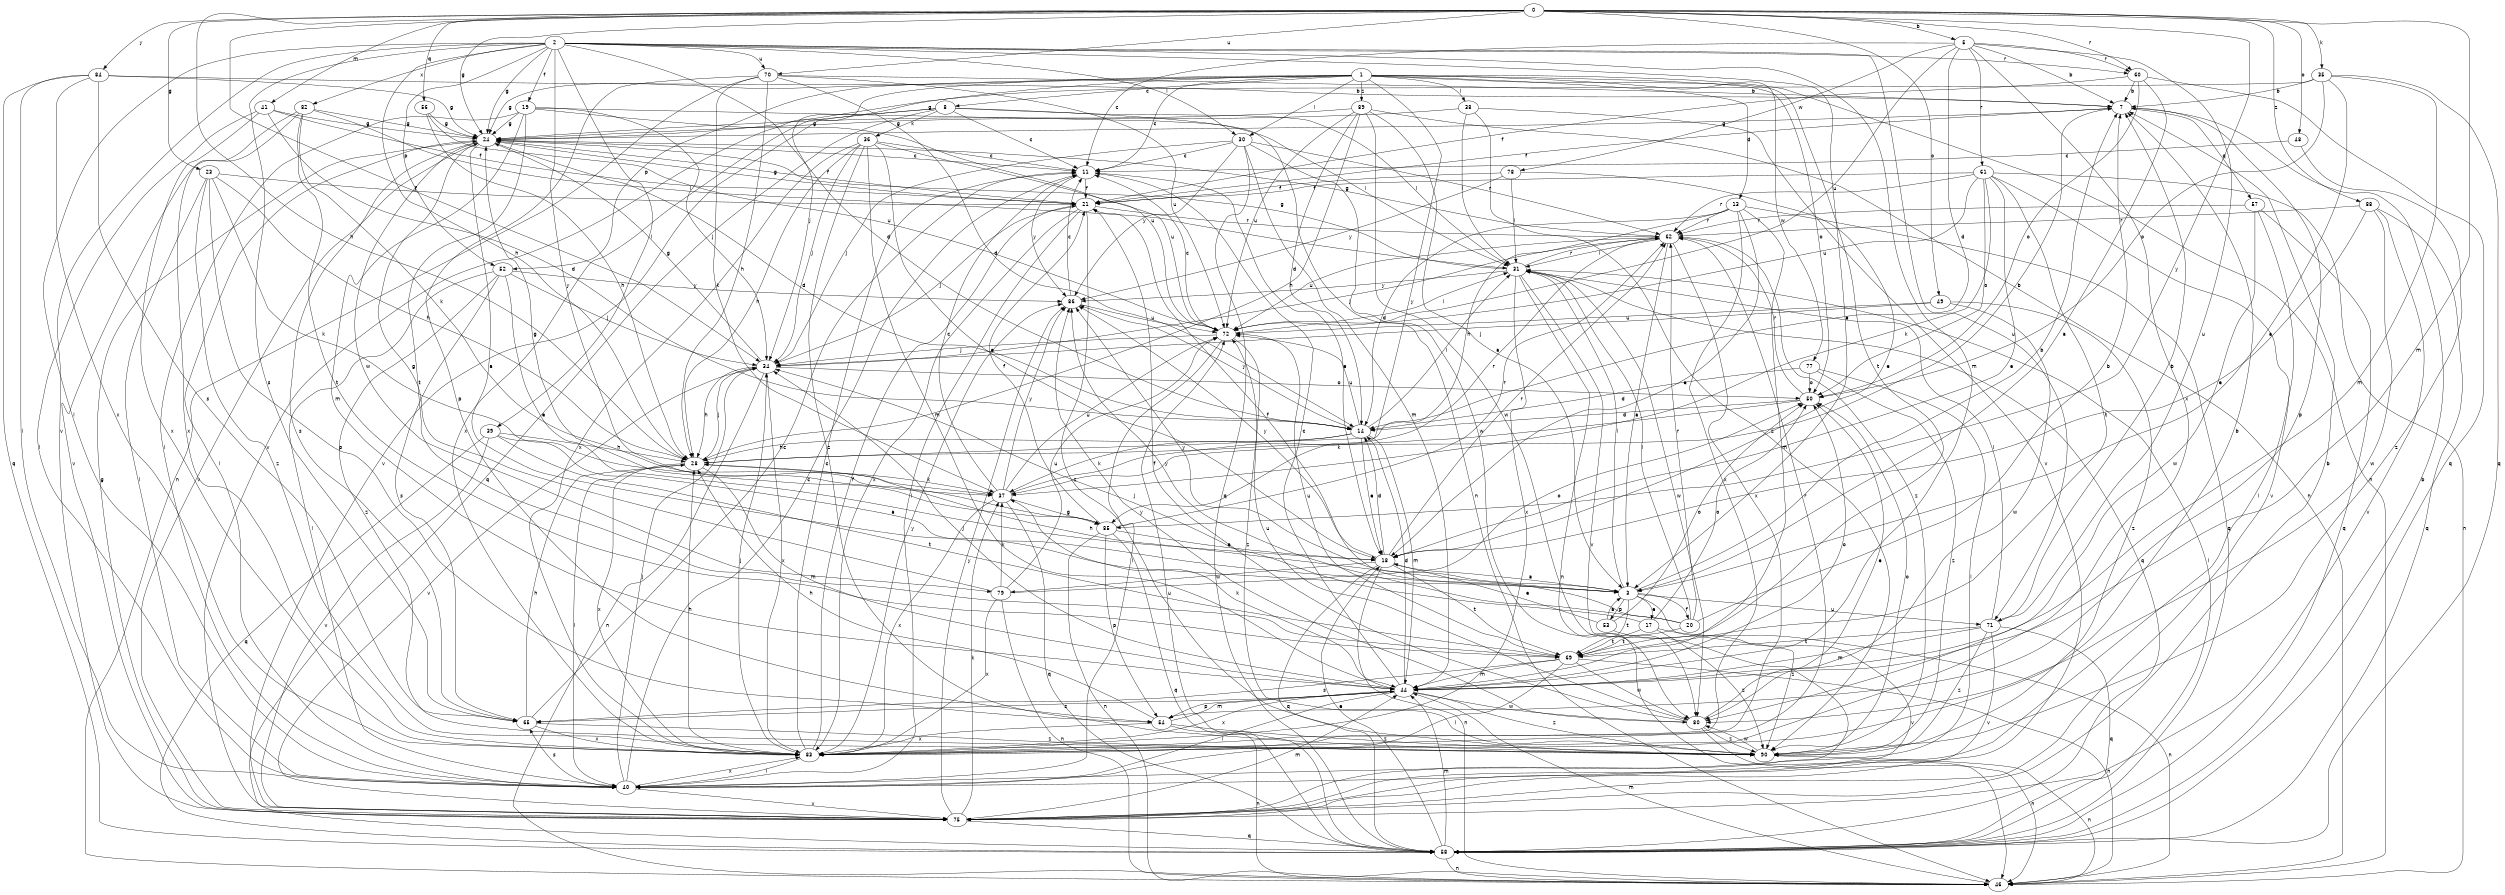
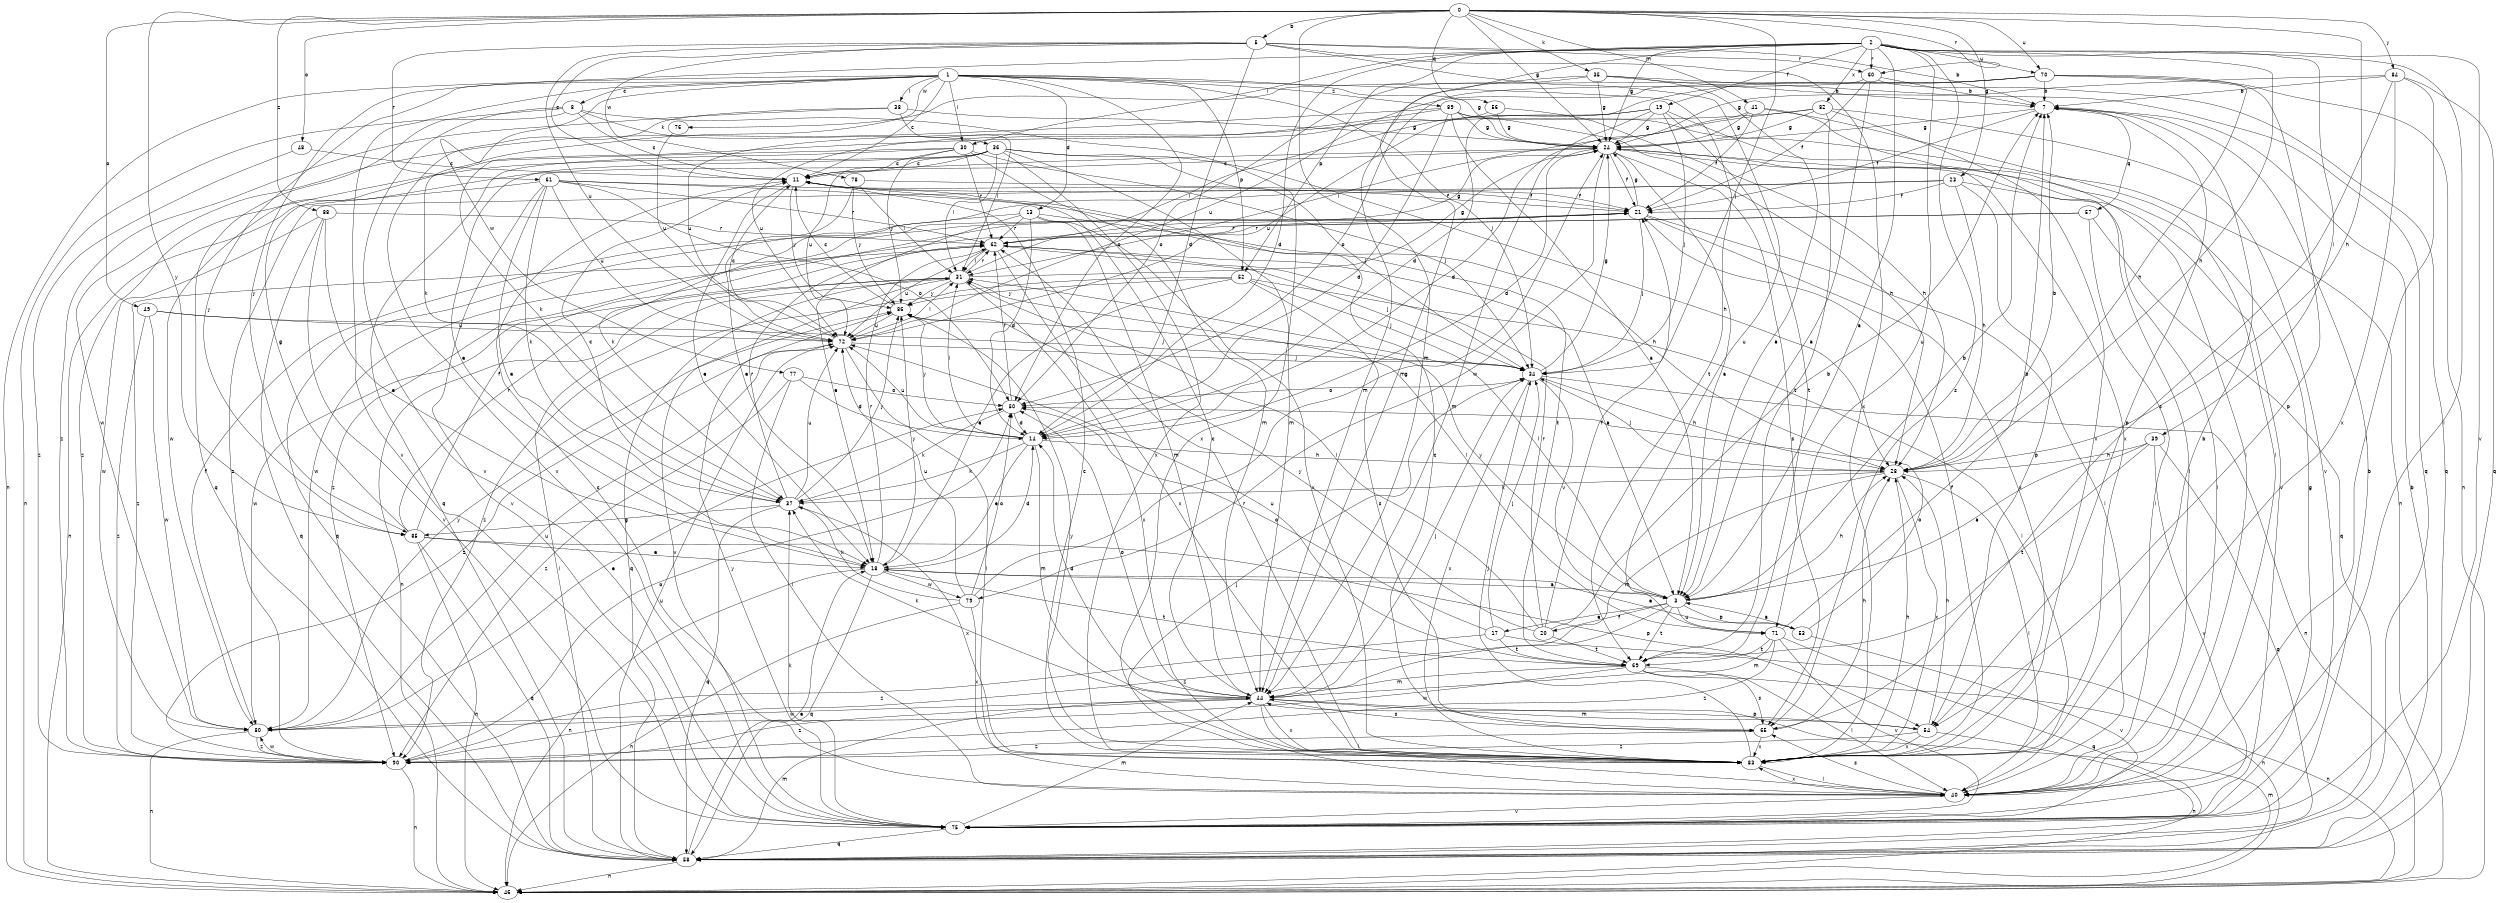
(1299, 119) -> (960, 202)
none -> (678, 128)
(281, 751) -> (1556, 517)
